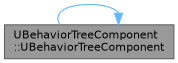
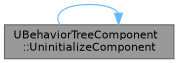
(89, 42) -> (89, 42)
